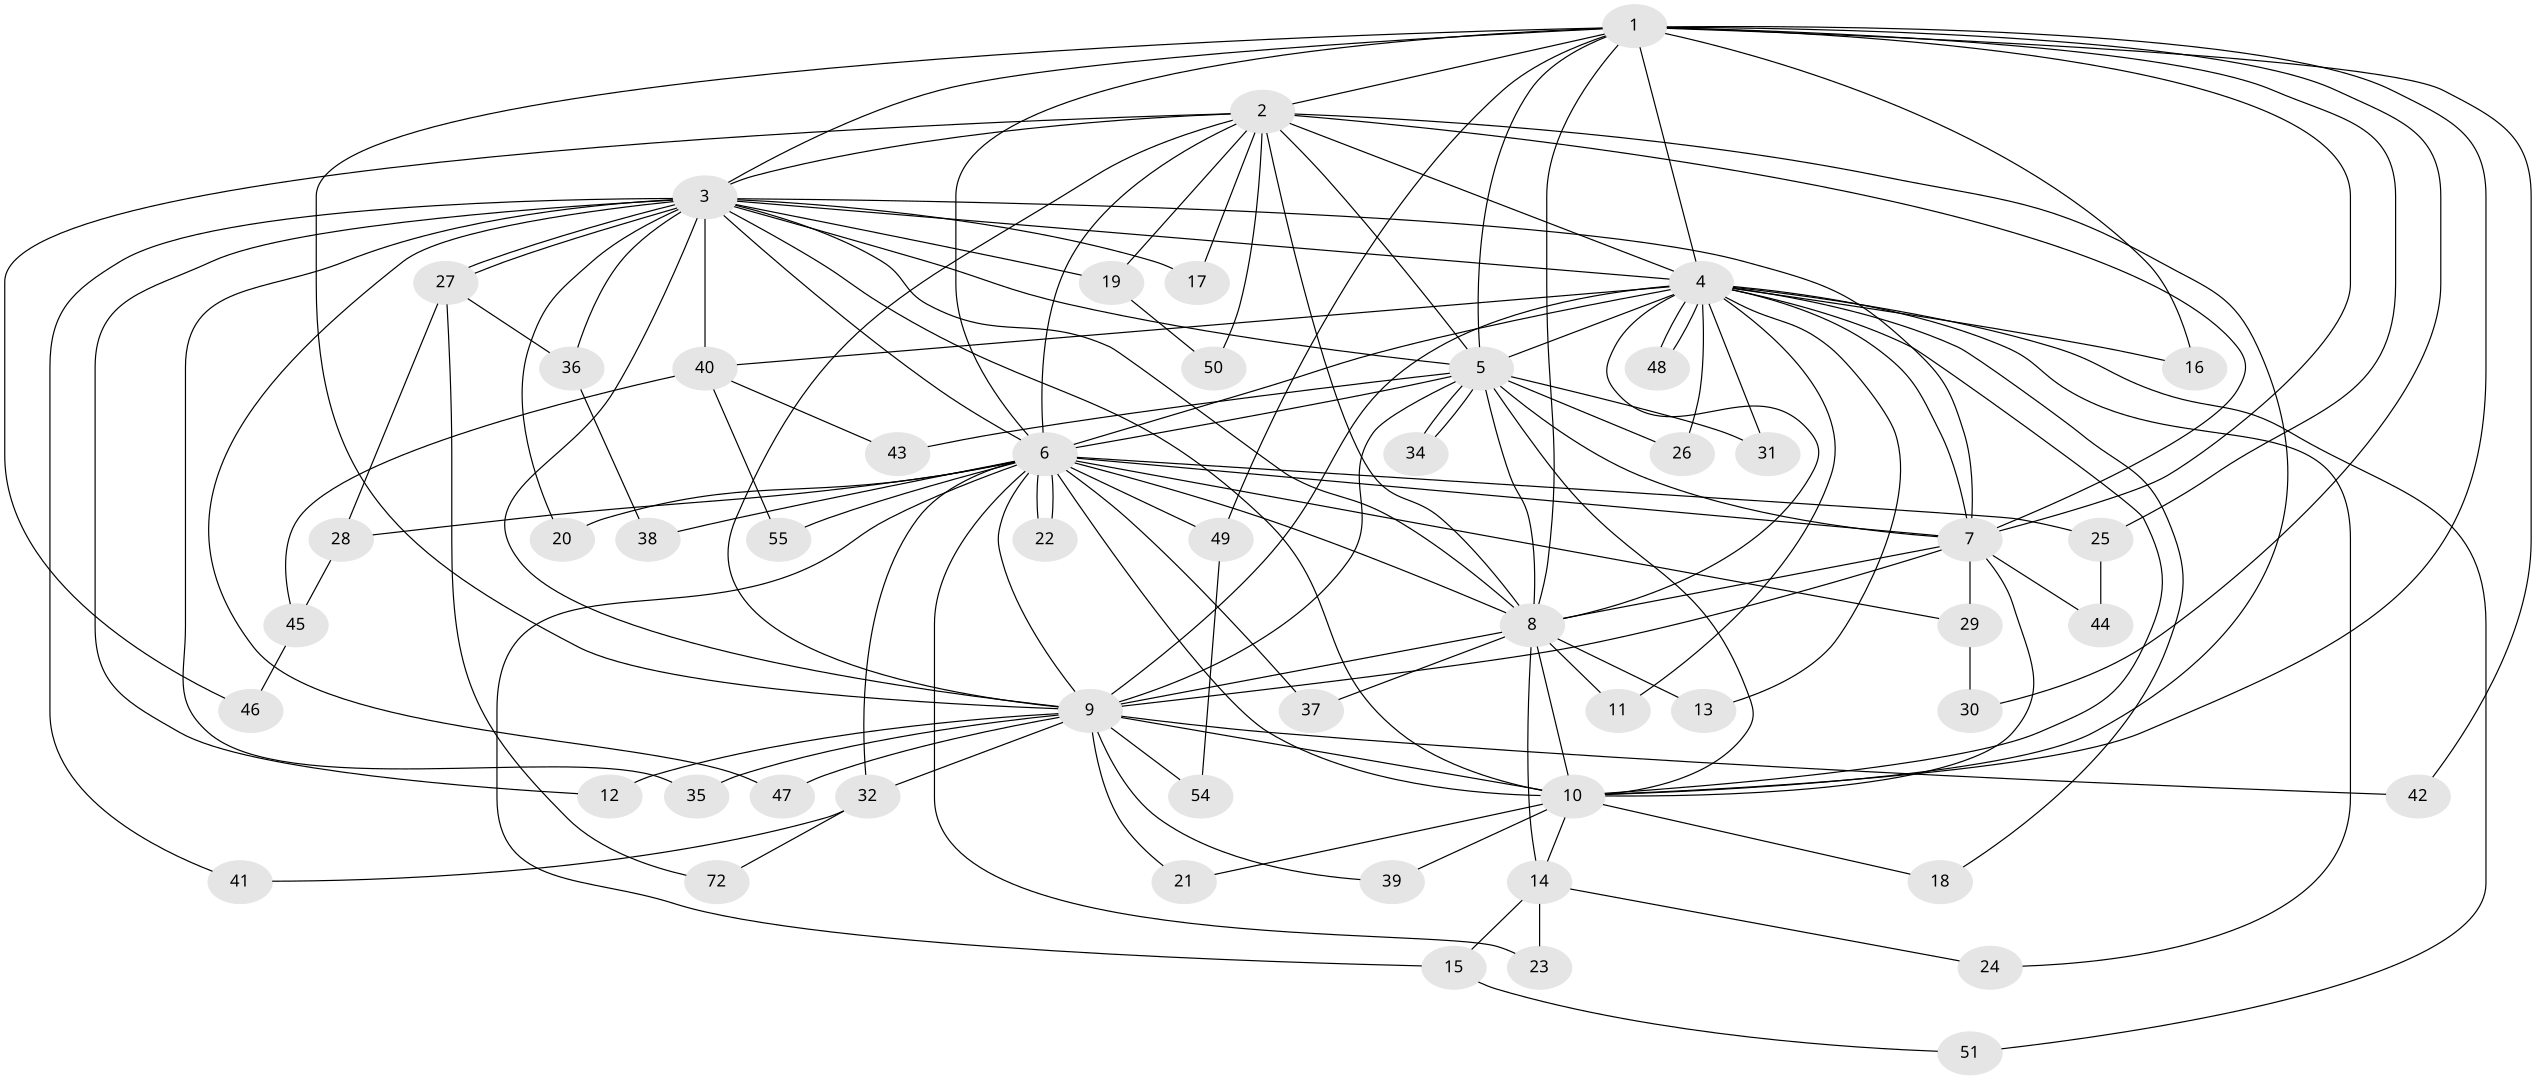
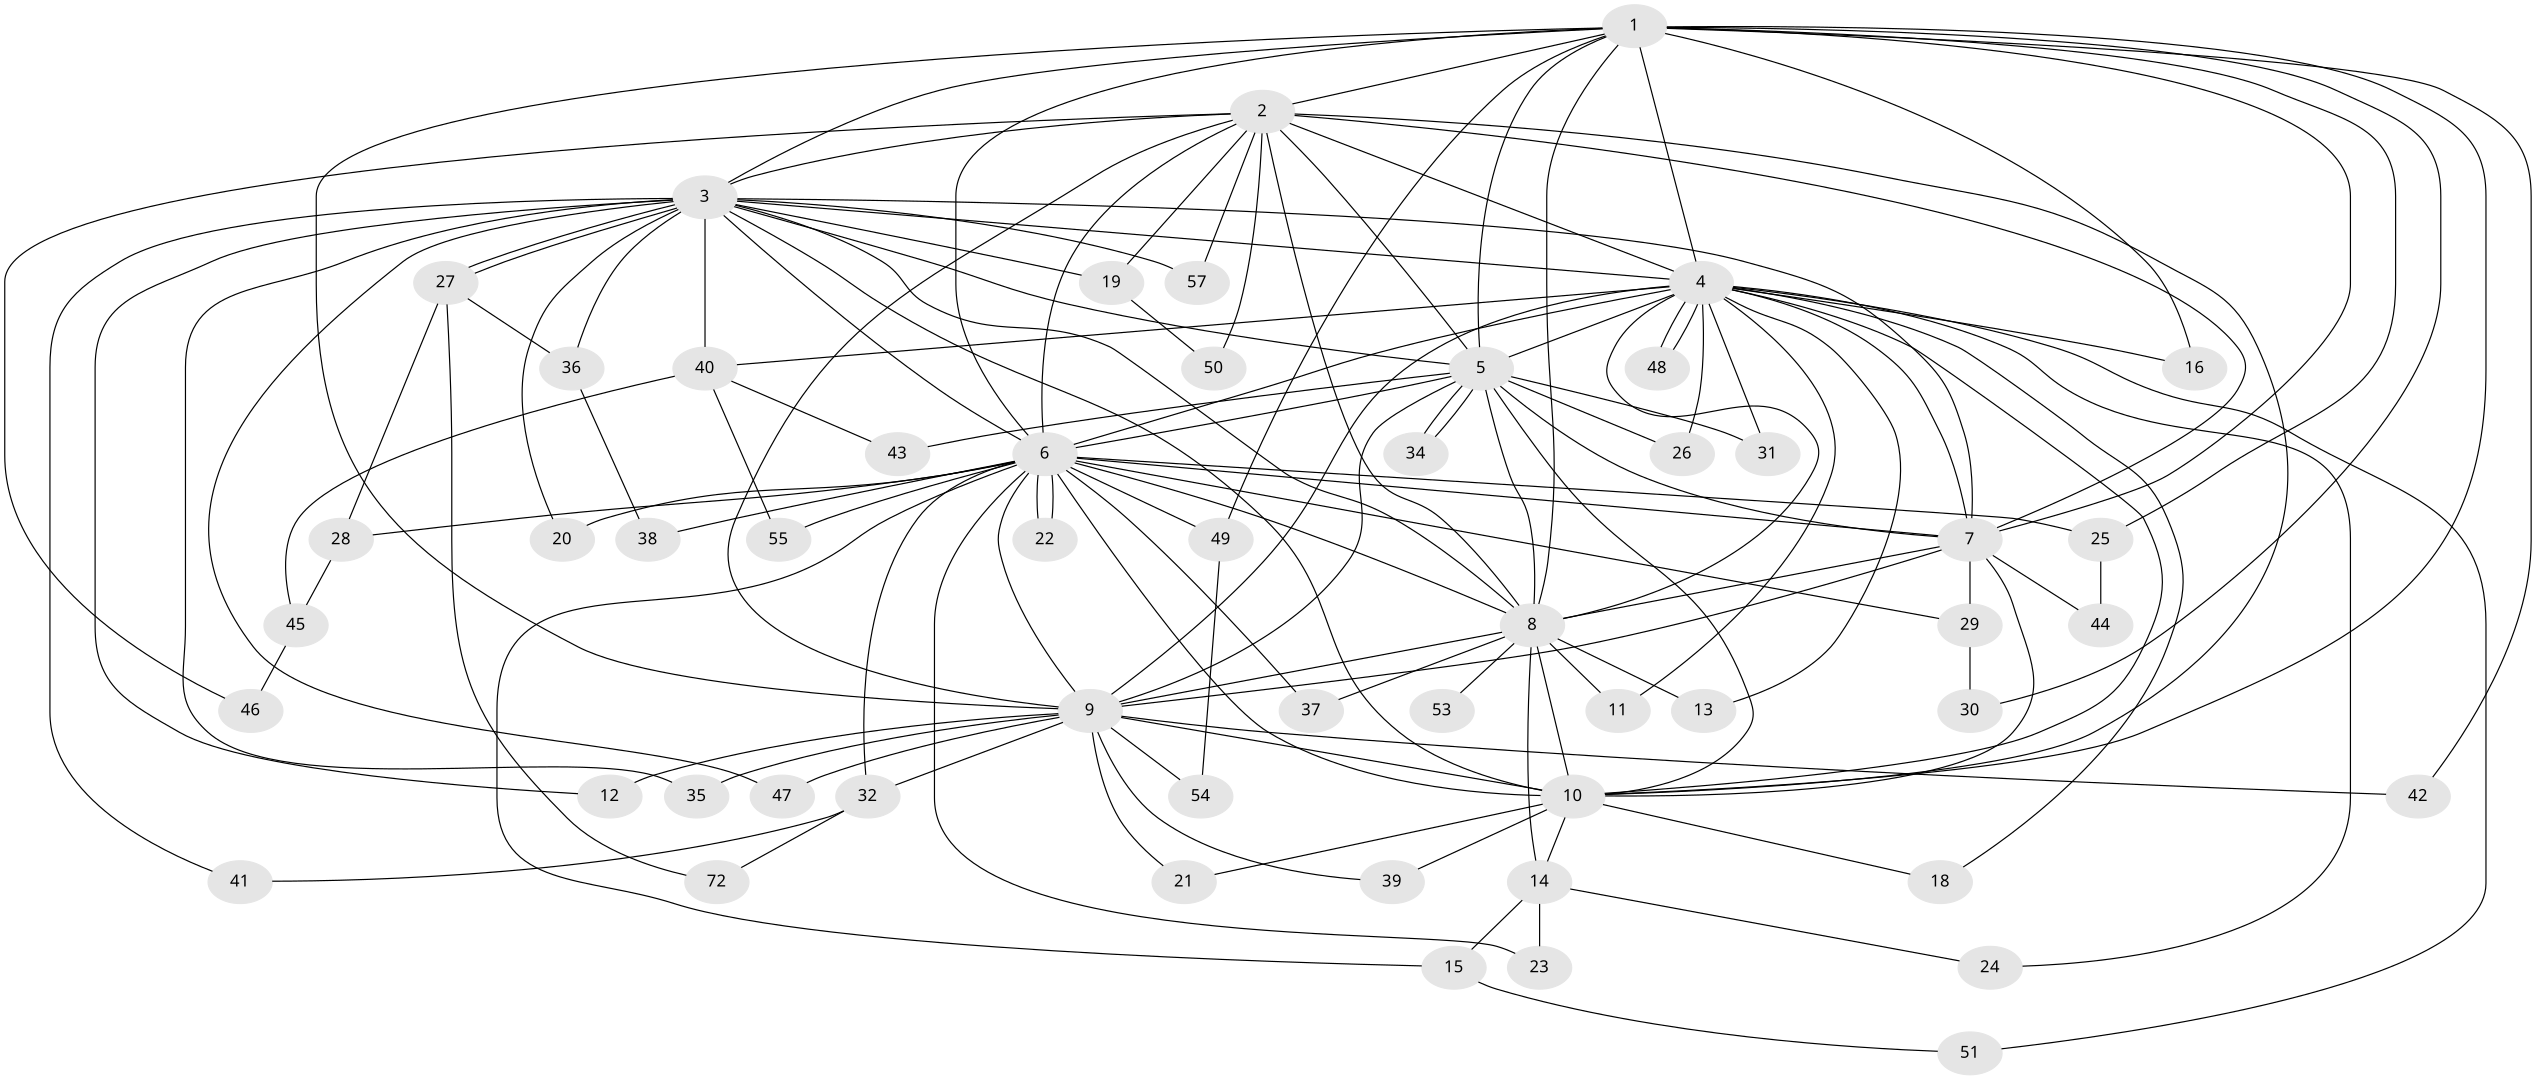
(1197, 283) -> (1197, 283)
(563, 594) -> none
none -> (1442, 711)
